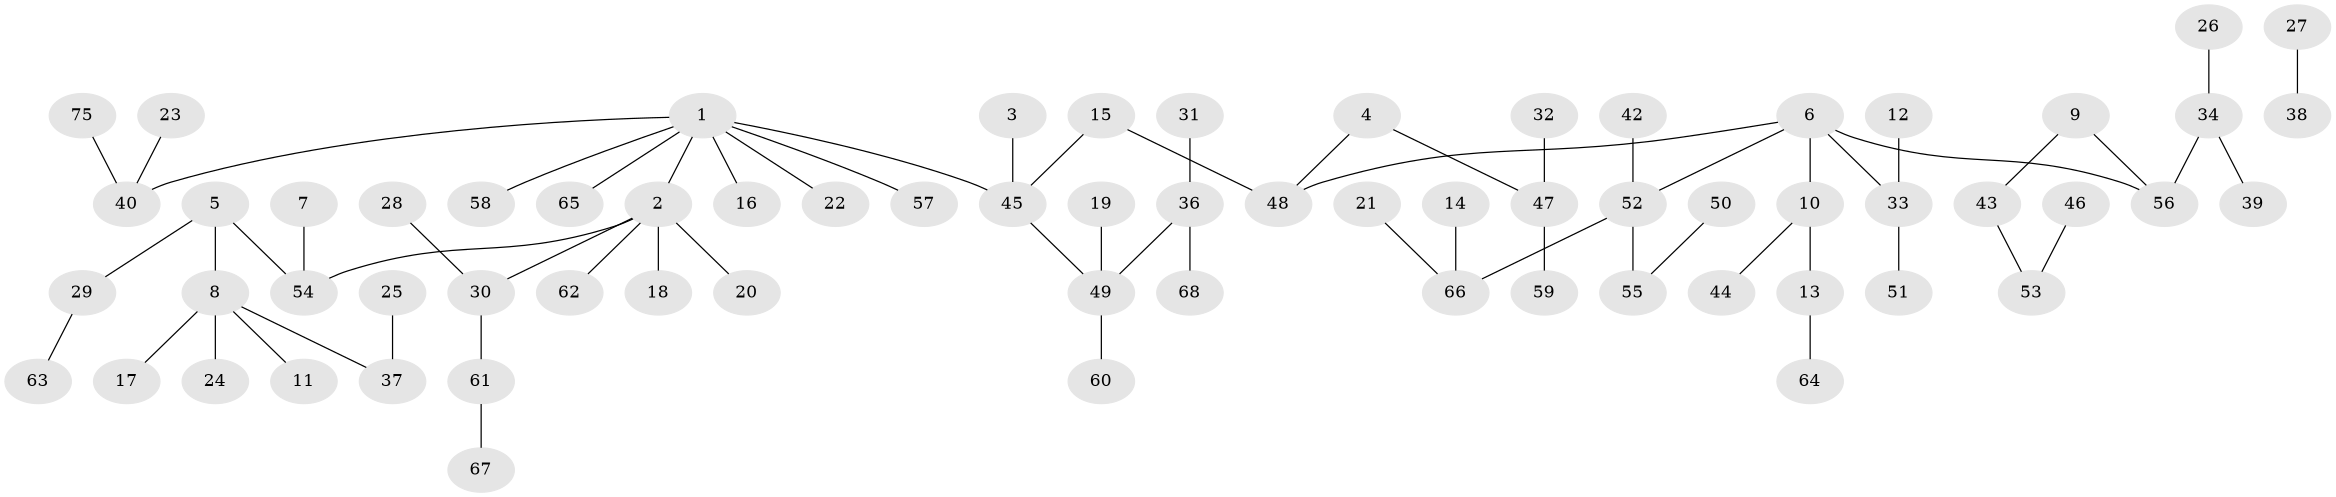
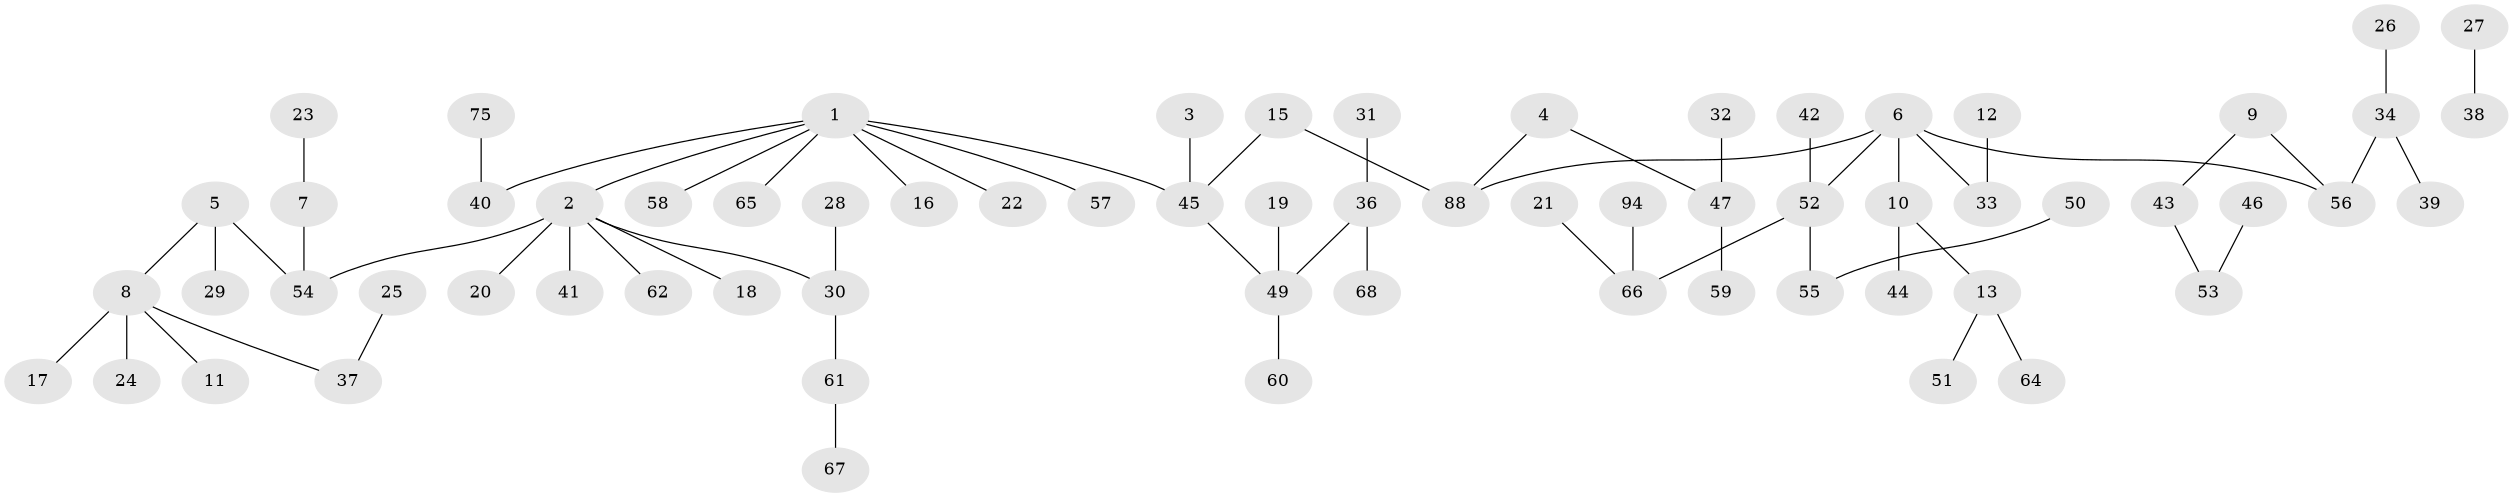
(149, 160) -> (304, 160)
(1279, 204) -> (1456, 204)
(1456, 204) -> (1633, 204)
(1899, 249) -> (1965, 337)
none -> (570, 293)
(38, 381) -> none
